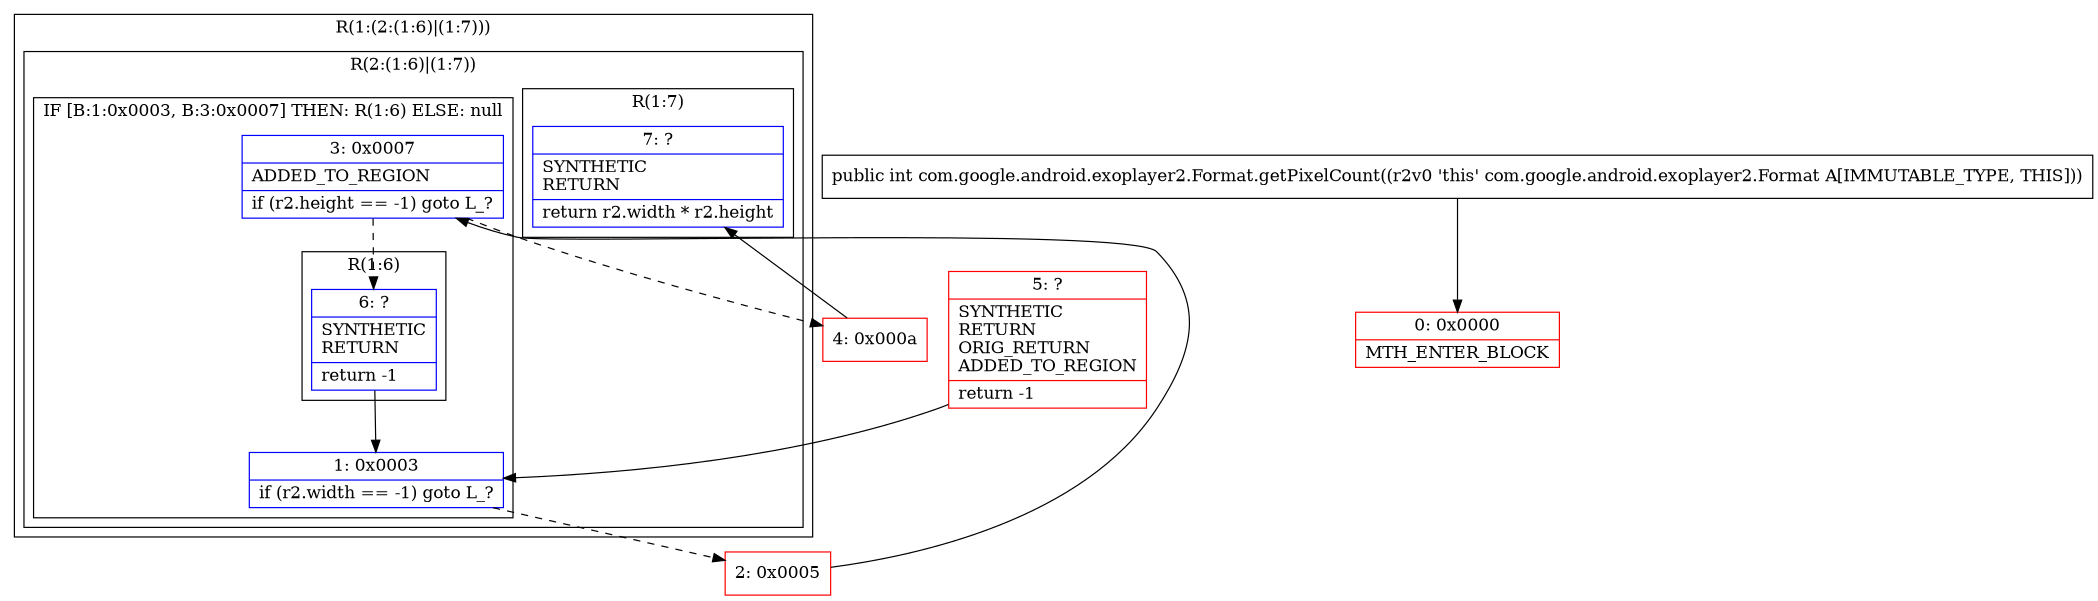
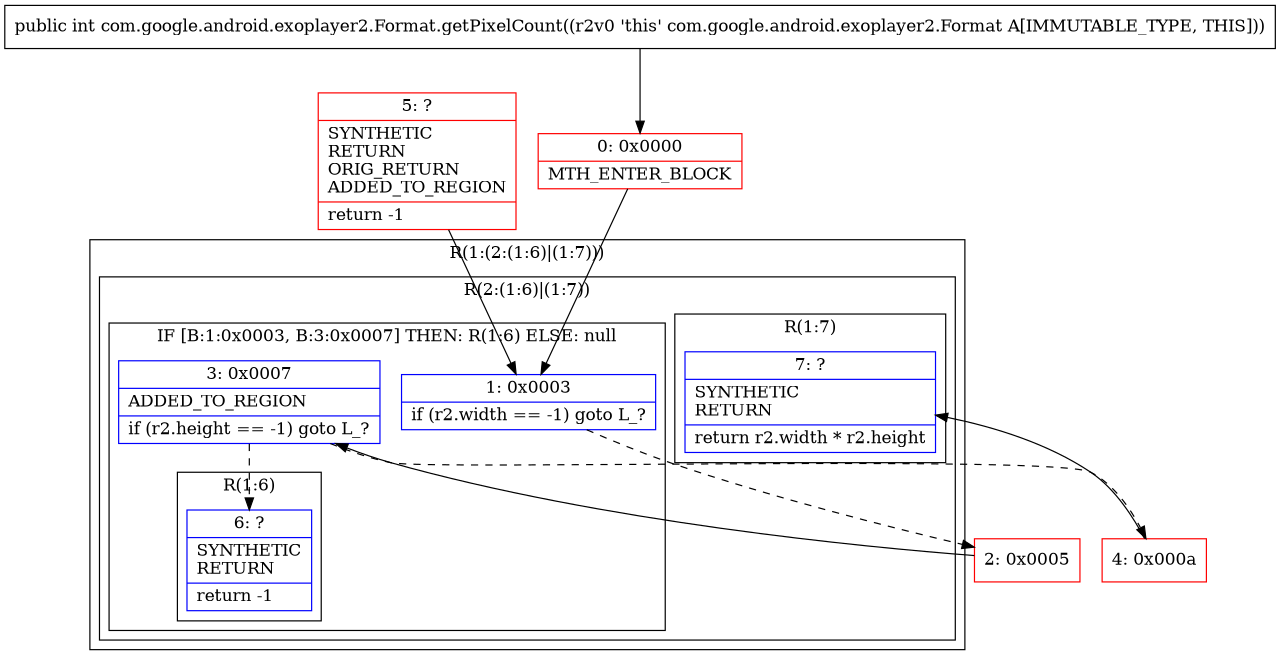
(375, 415) -> (591, 267)
